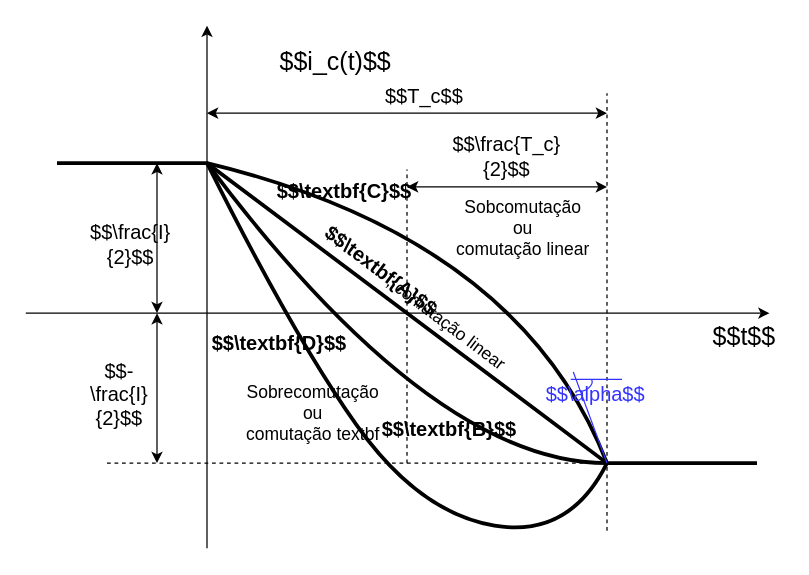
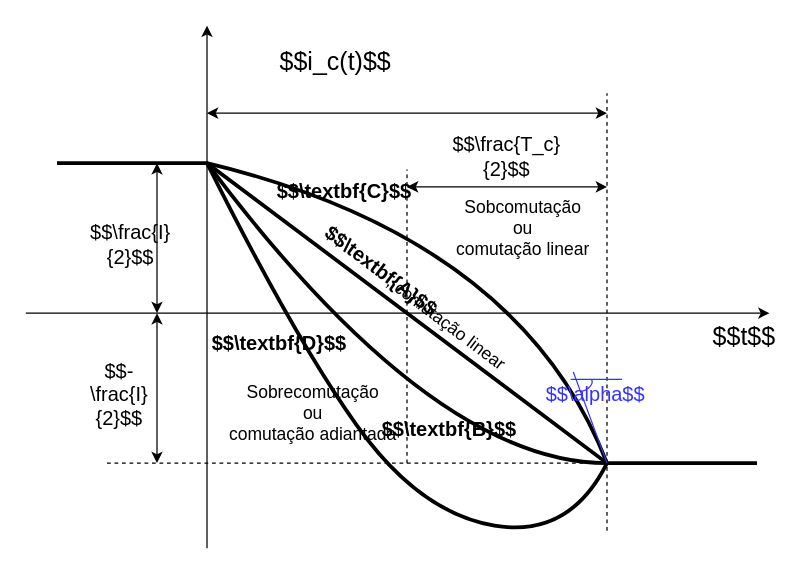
(424, 96) -> none
(313, 413) -> (313, 413)
